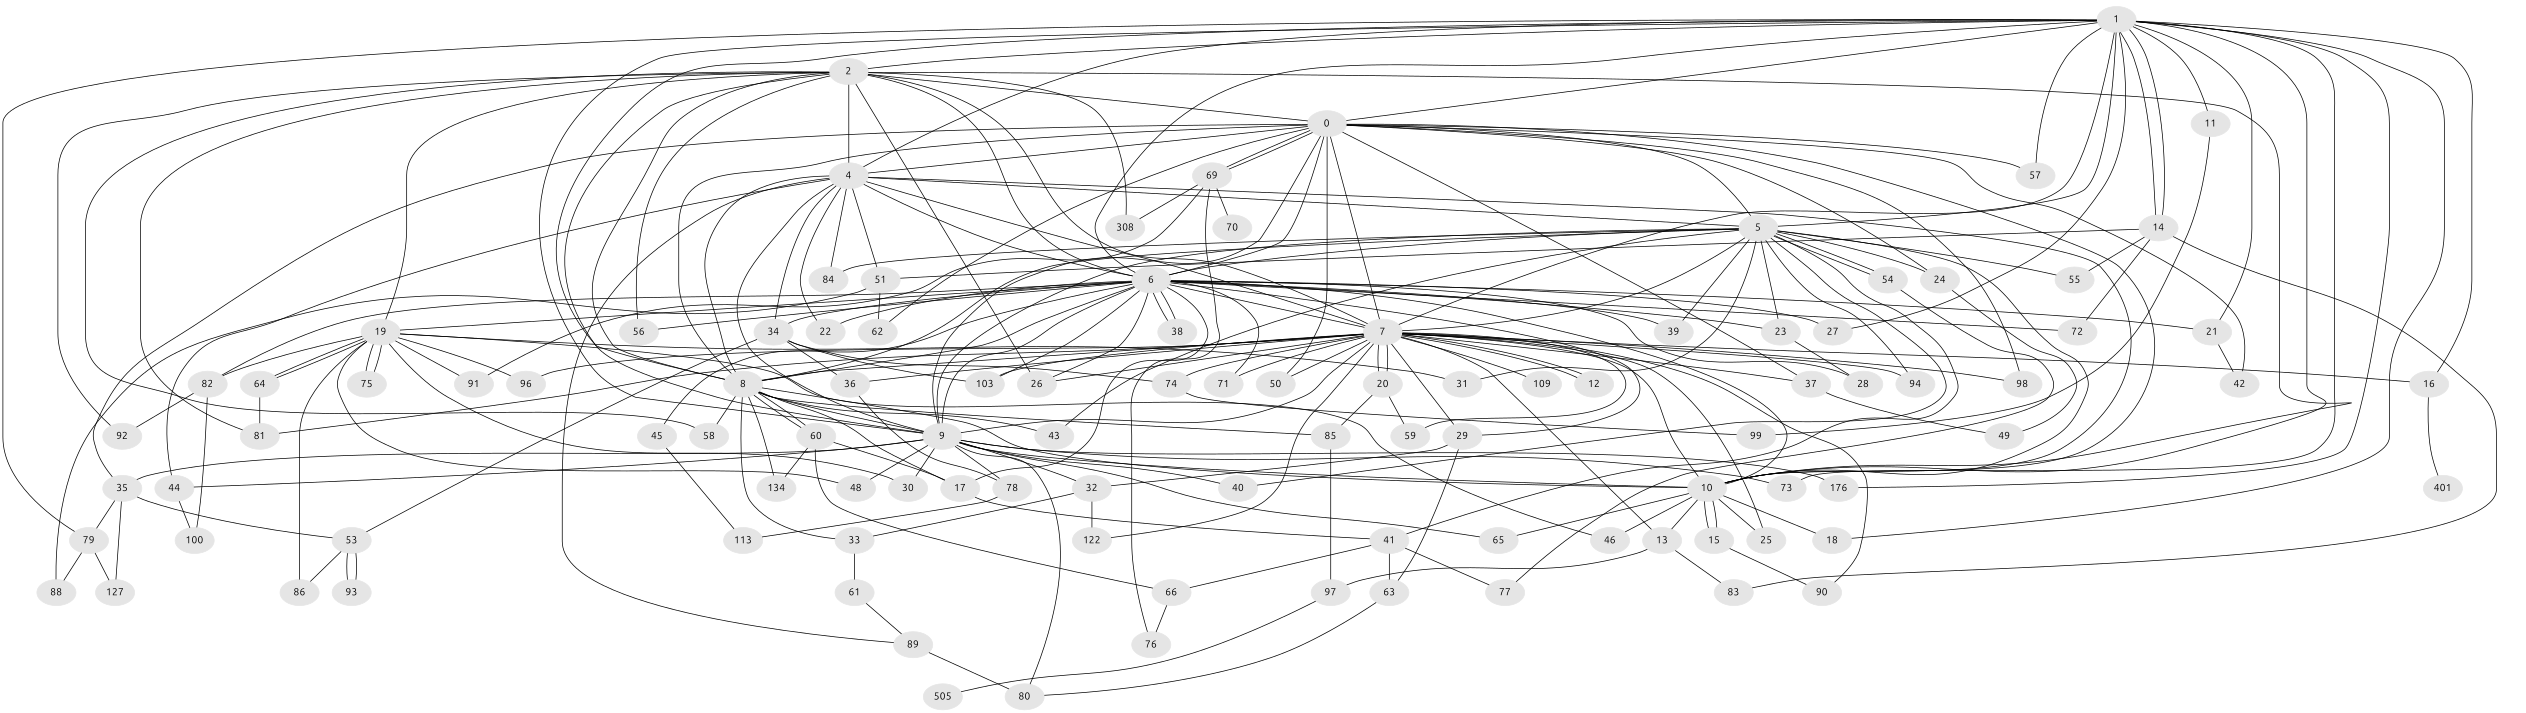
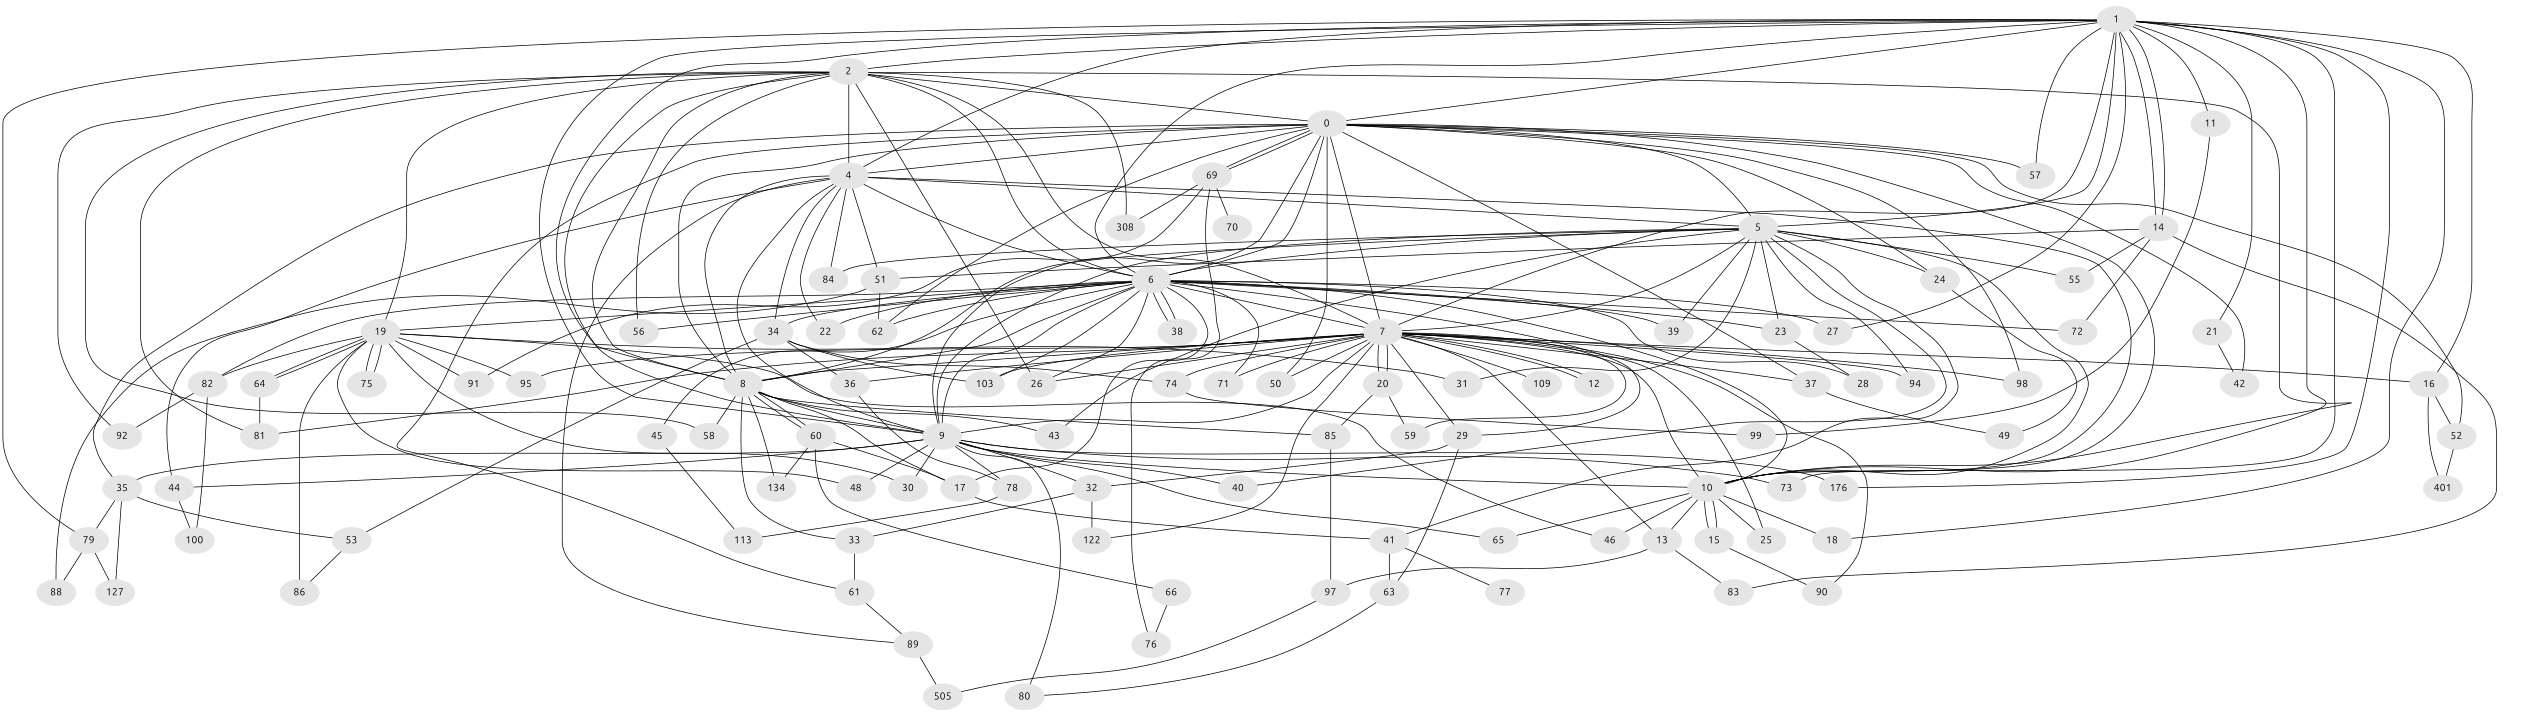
none -> (604, 201)
(1079, 242) -> none
(1888, 280) -> none
(1683, 295) -> (1000, 299)
(526, 384) -> (526, 384)
(991, 433) -> none
none -> (2457, 436)
(1281, 567) -> none
(352, 593) -> none
(969, 671) -> (928, 671)
